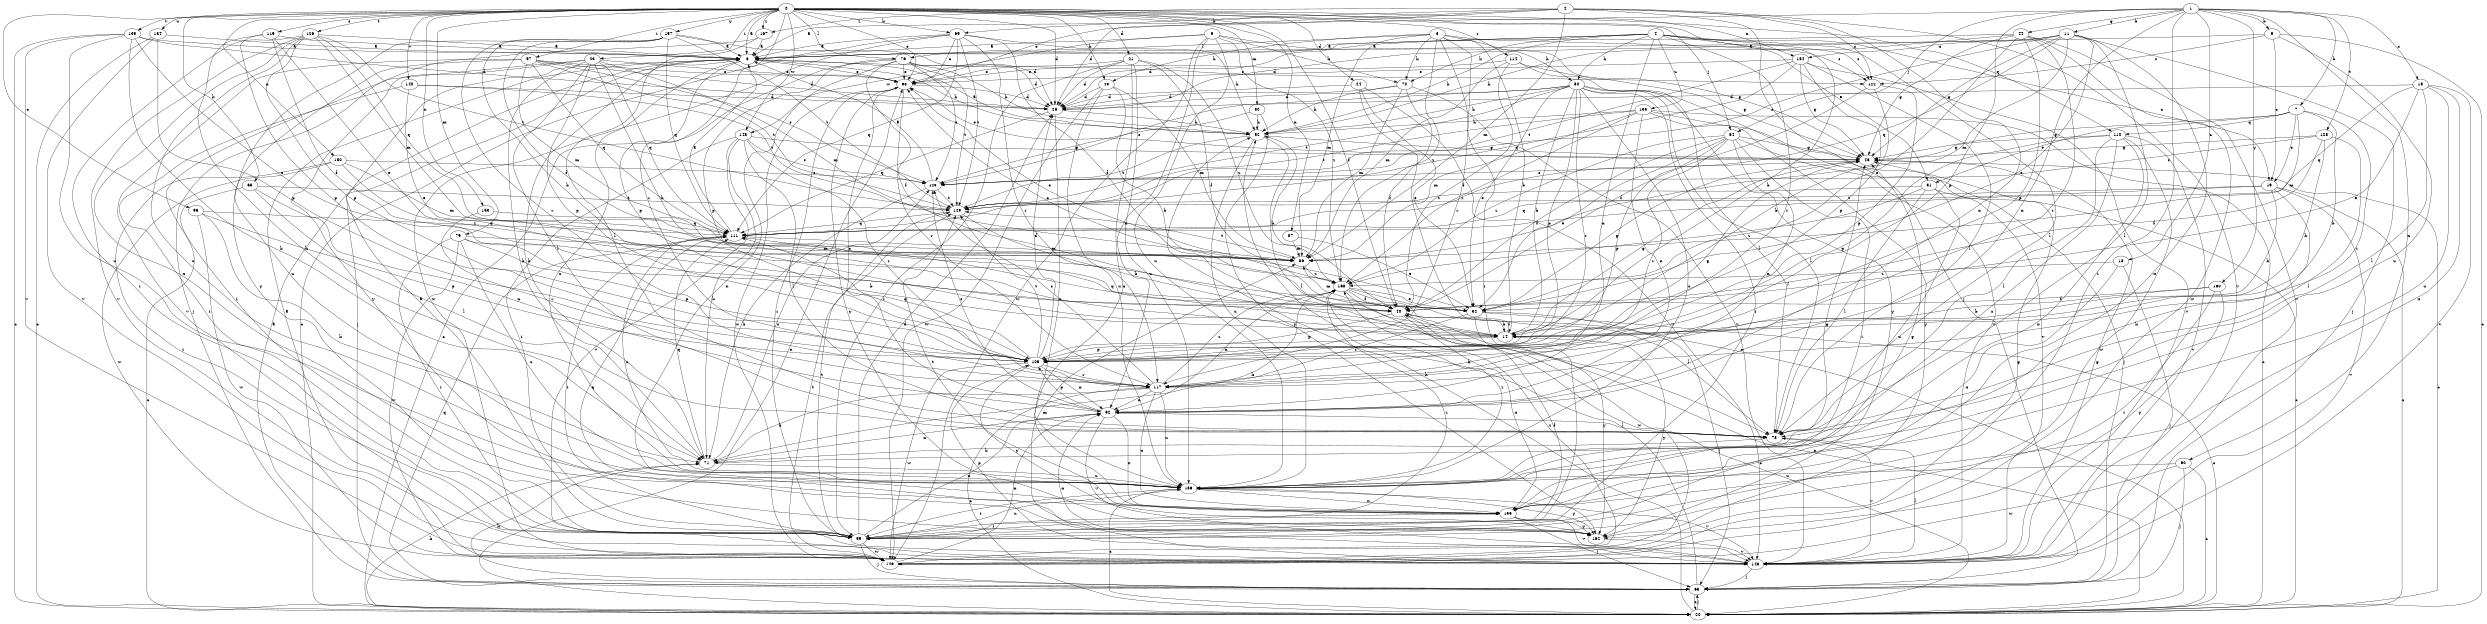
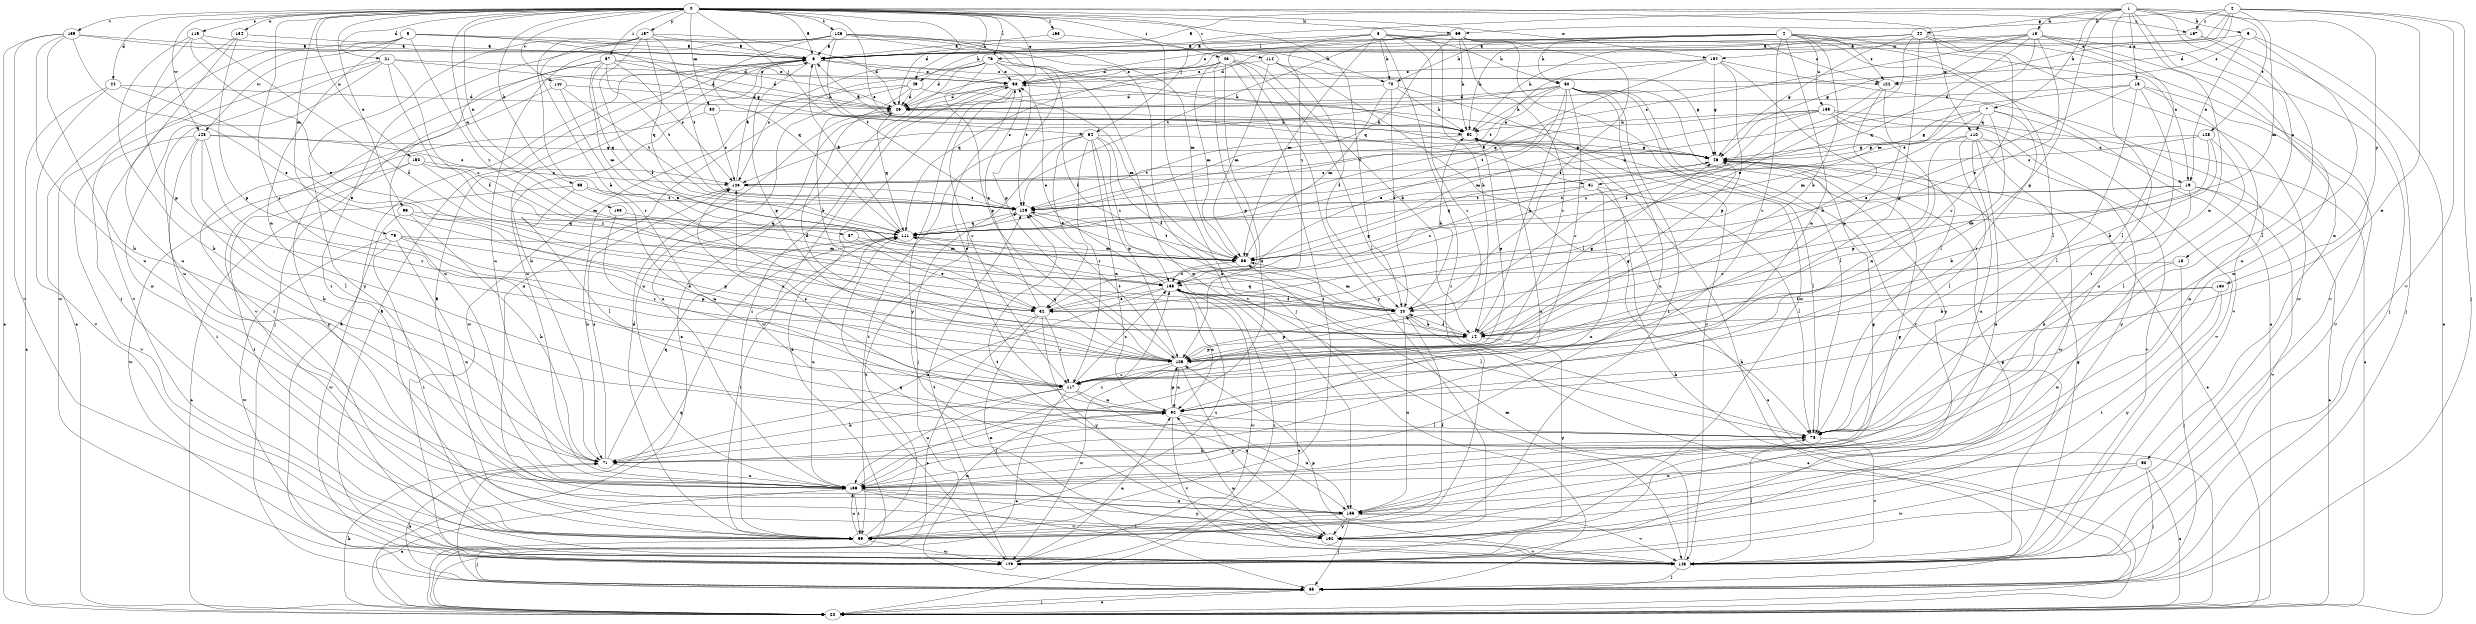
none -> (1056, 34)
(2067, 34) -> (2035, 34)
(1307, 148) -> (1484, 148)
(1556, 309) -> (1504, 300)
